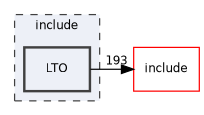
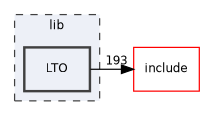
(57, 26) -> (57, 26)
